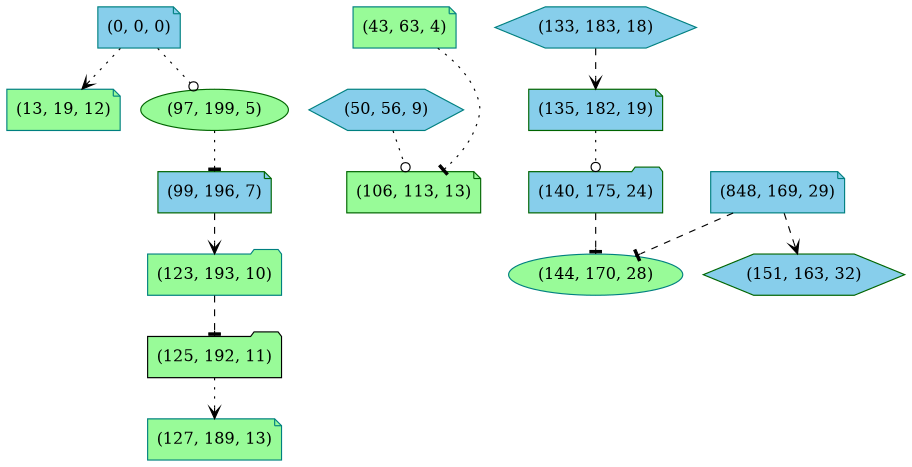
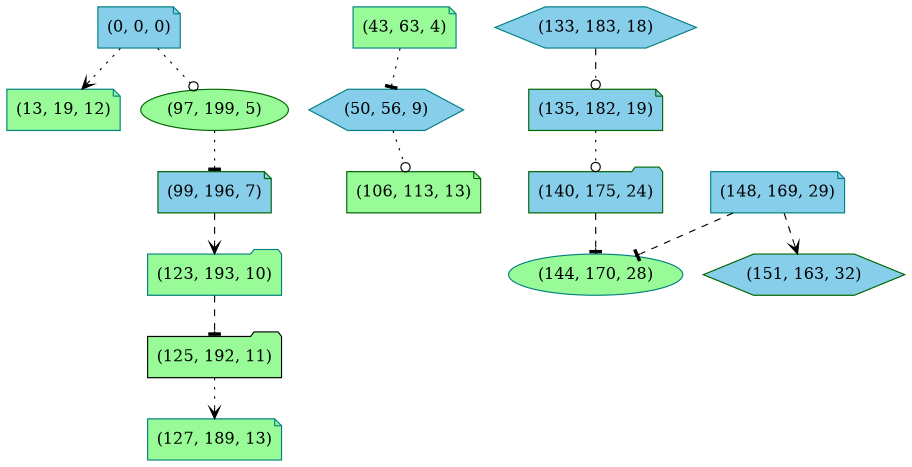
(596, 63) -> (596, 63)
(480, 106) -> (396, 66)
(778, 192) -> (778, 192)
